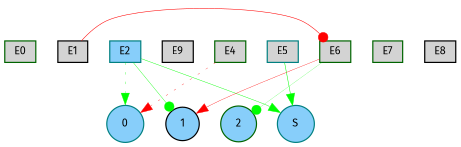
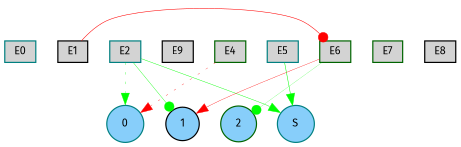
(20, 52) -> (20, 52)
(125, 52) -> (125, 52)
